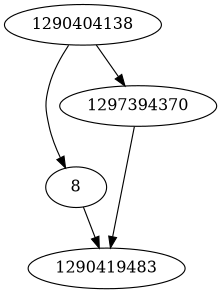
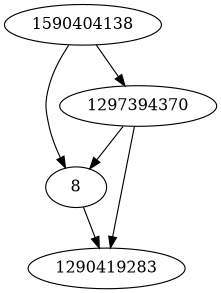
(83, 25) -> (83, 25)
none -> (110, 143)
(107, 268) -> (107, 268)
